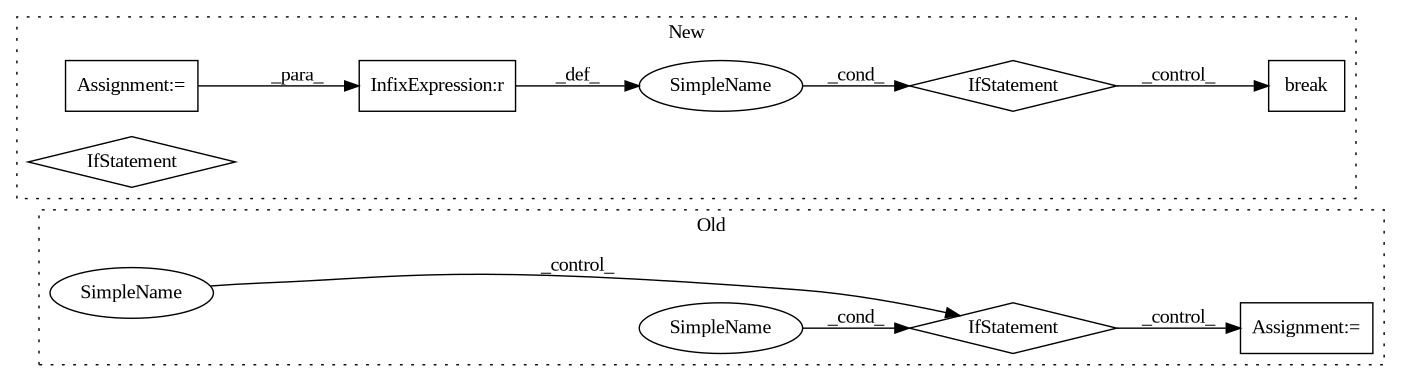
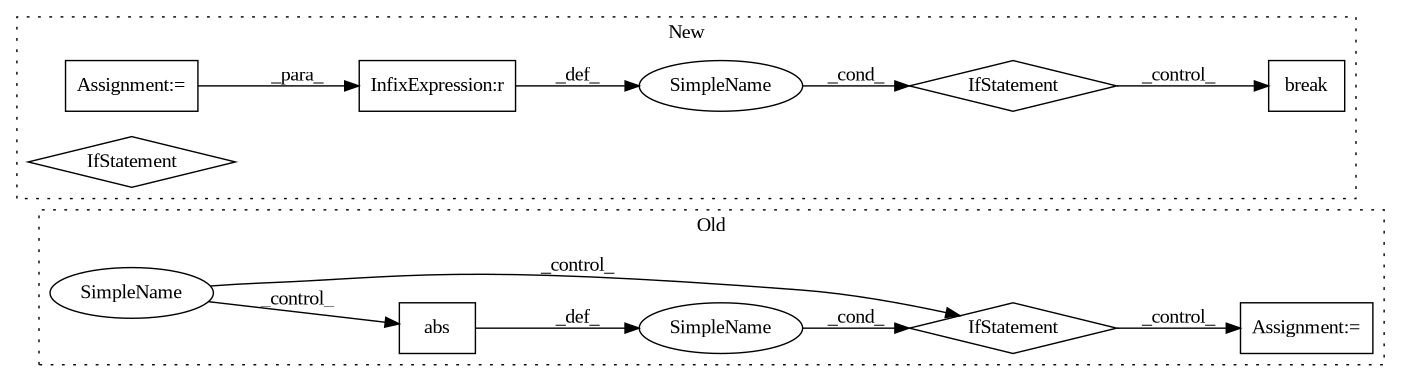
none -> (437, 328)
